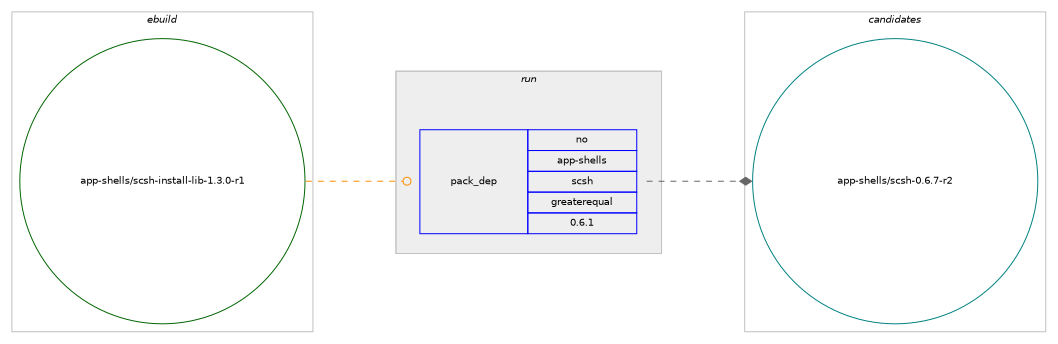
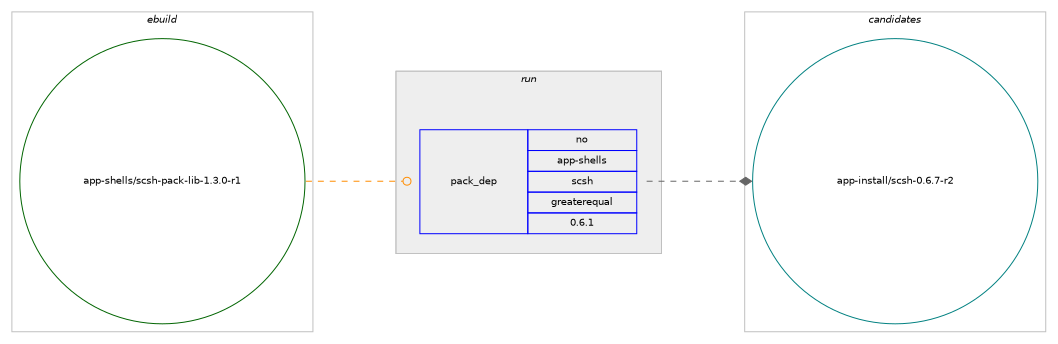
(162, 181) -> (162, 181)
(895, 181) -> (895, 181)
